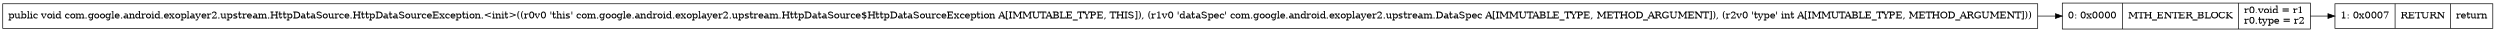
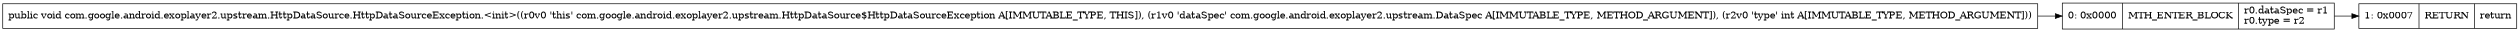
(2274, 11) -> (2286, 11)
